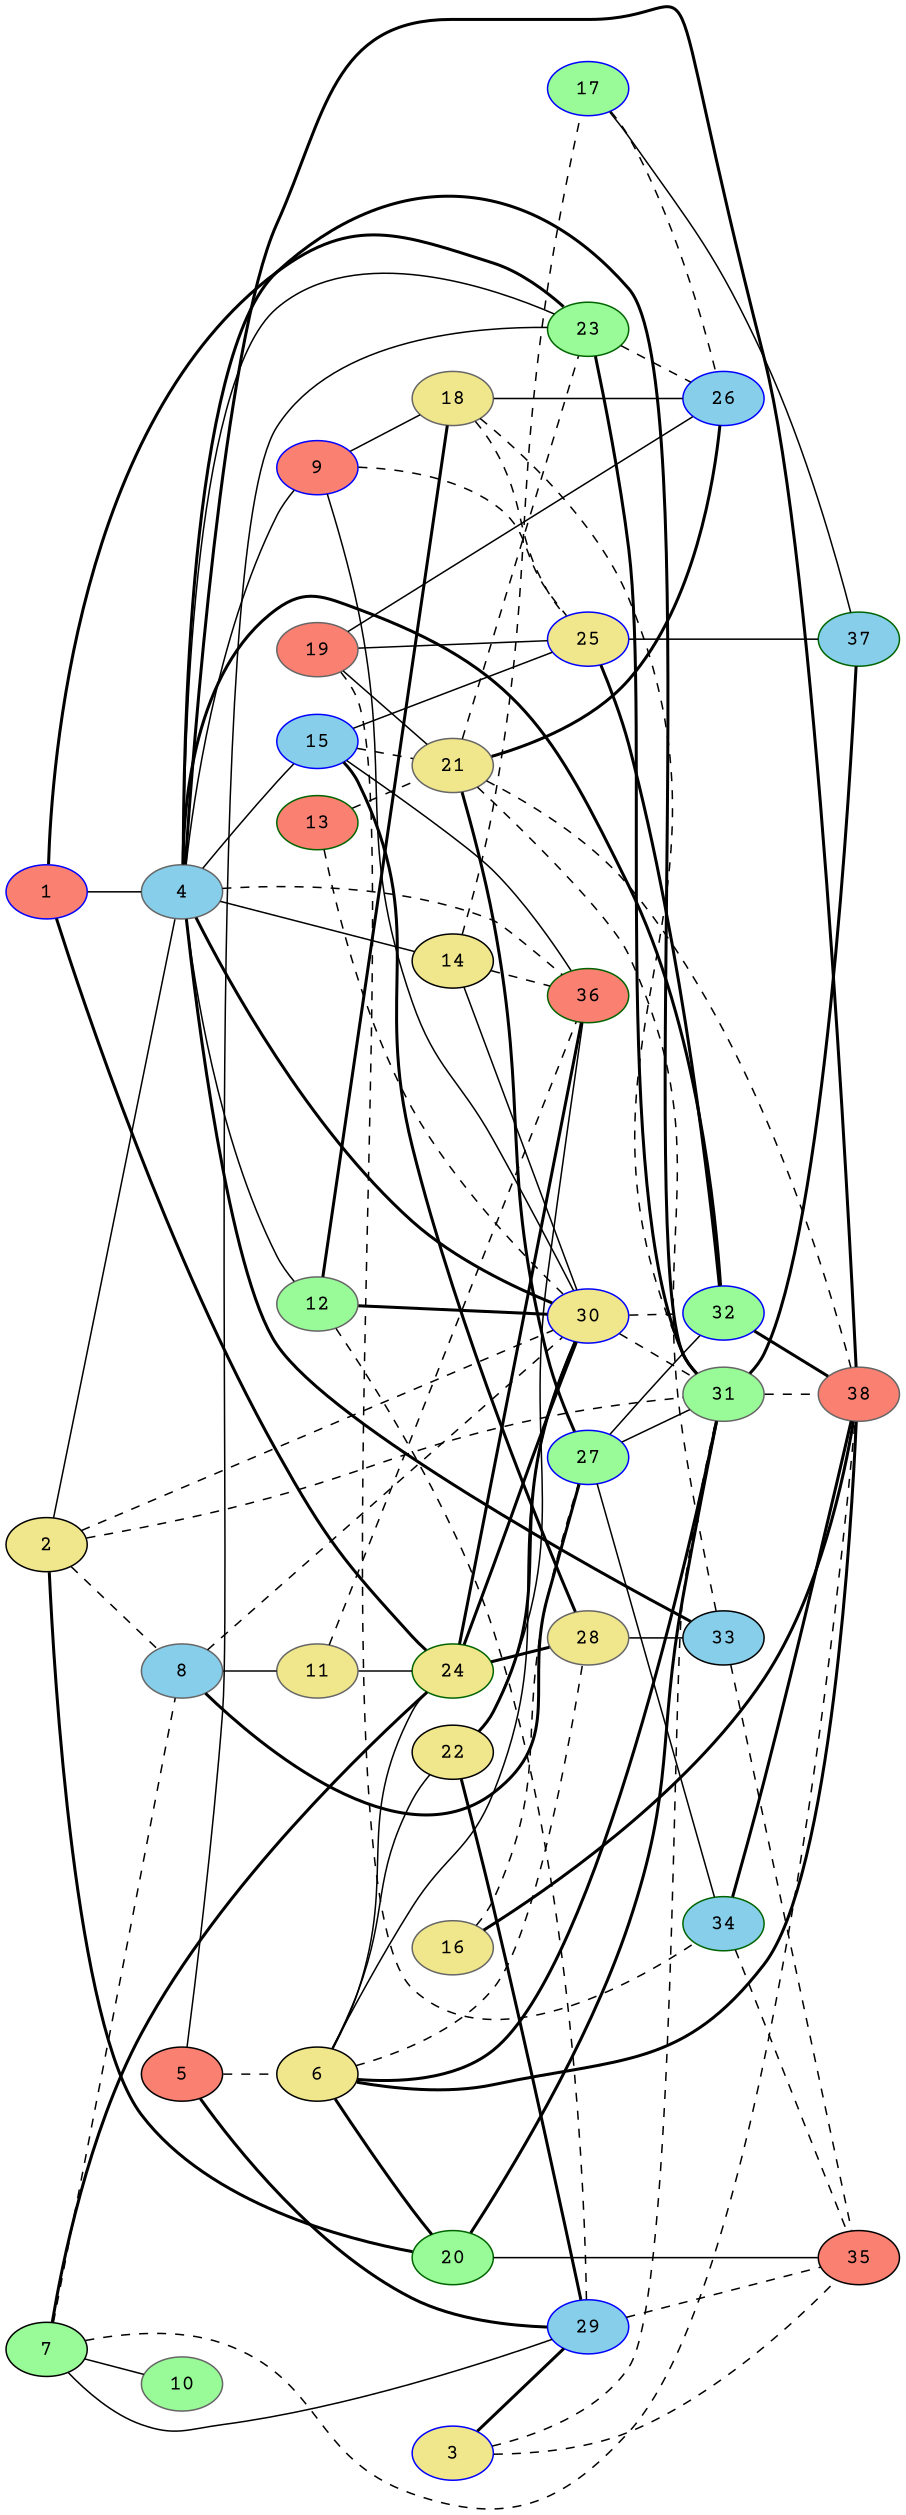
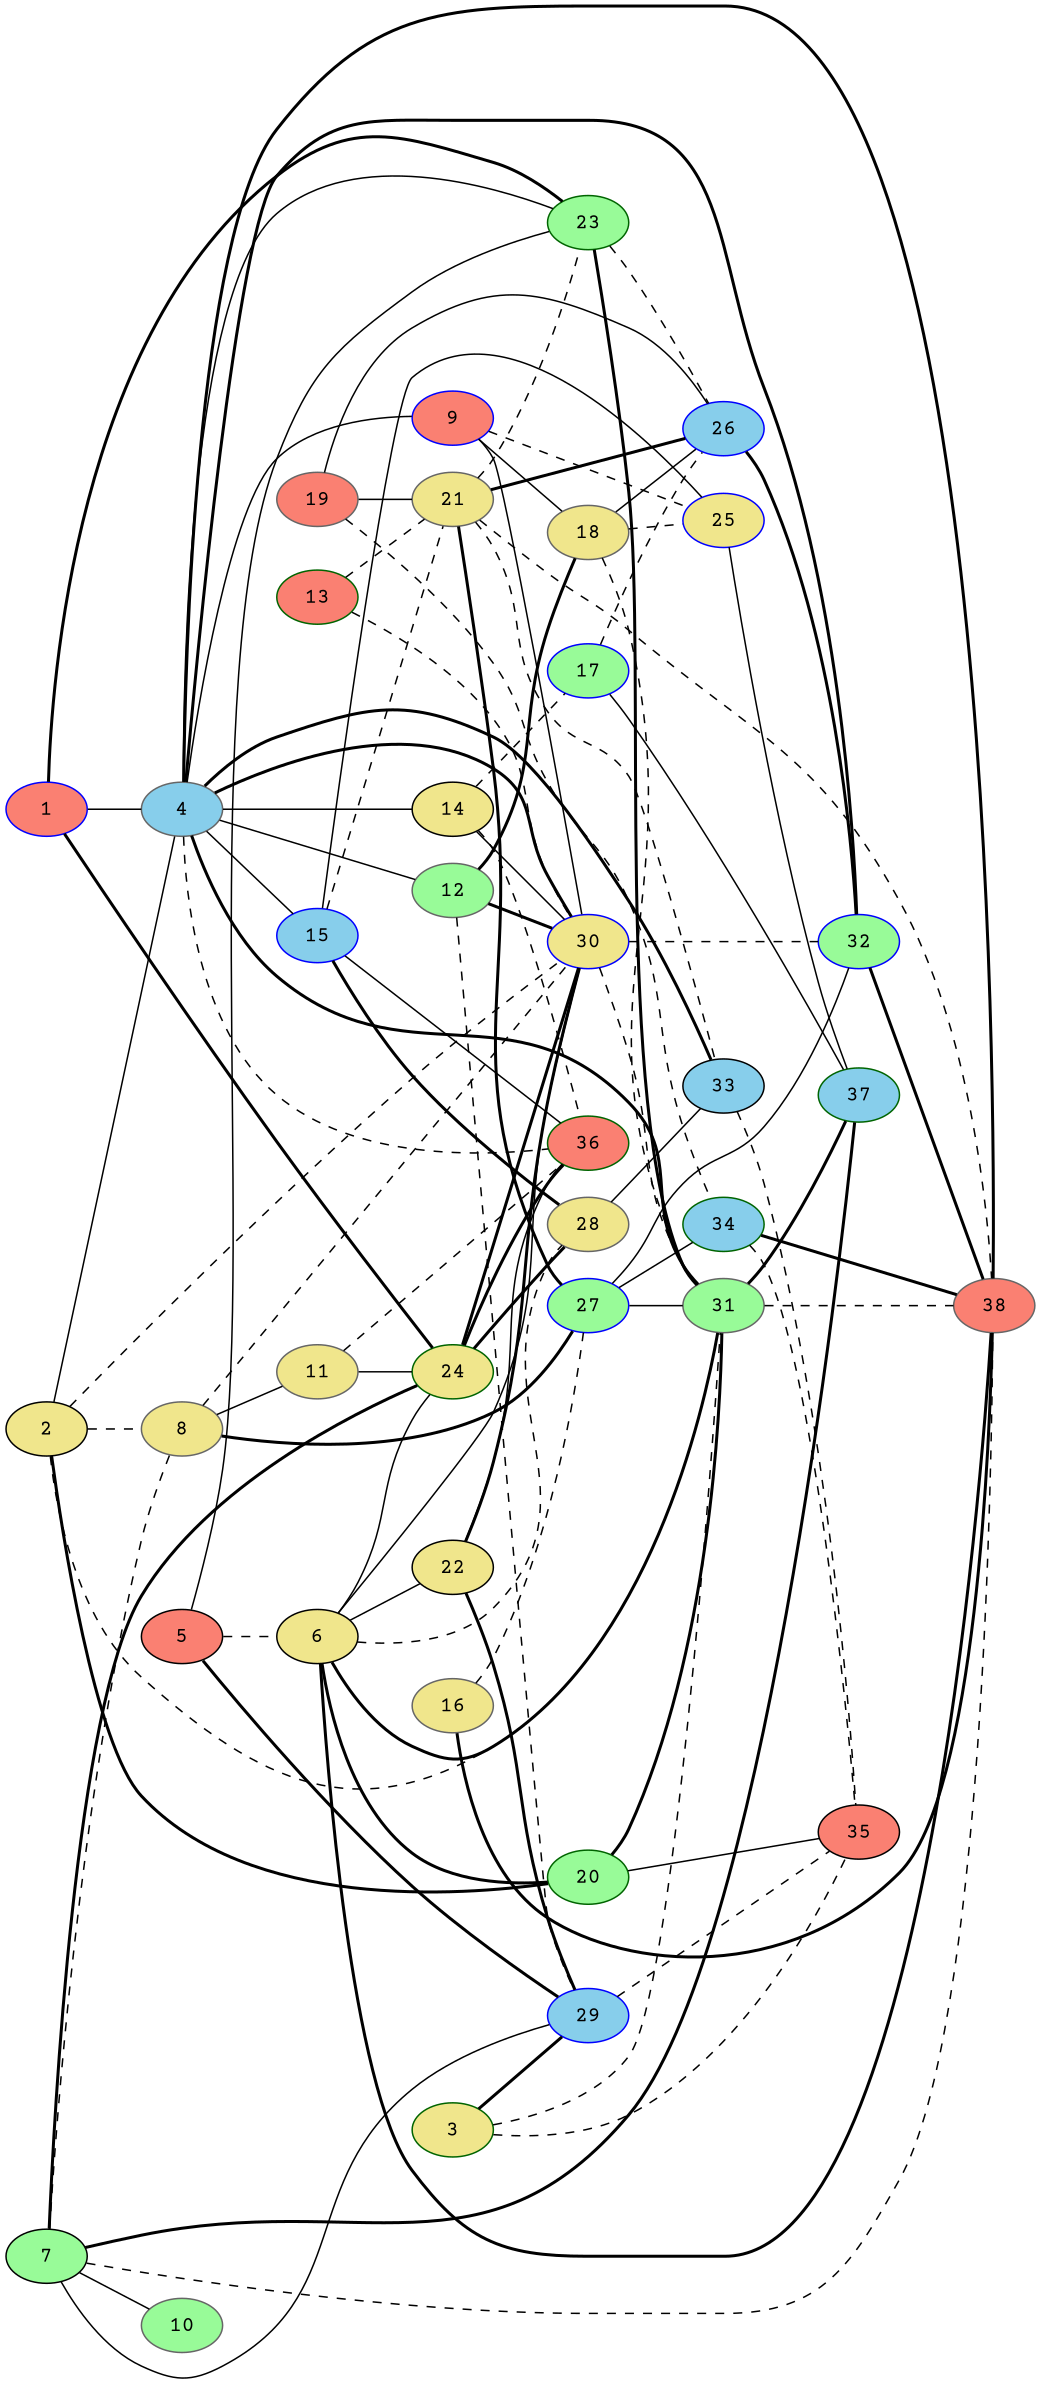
(458, 644) -> none
(677, 972) -> (825, 677)
(182, 1671) -> (182, 1429)
none -> (719, 1912)
(453, 2453) -> (453, 2130)
